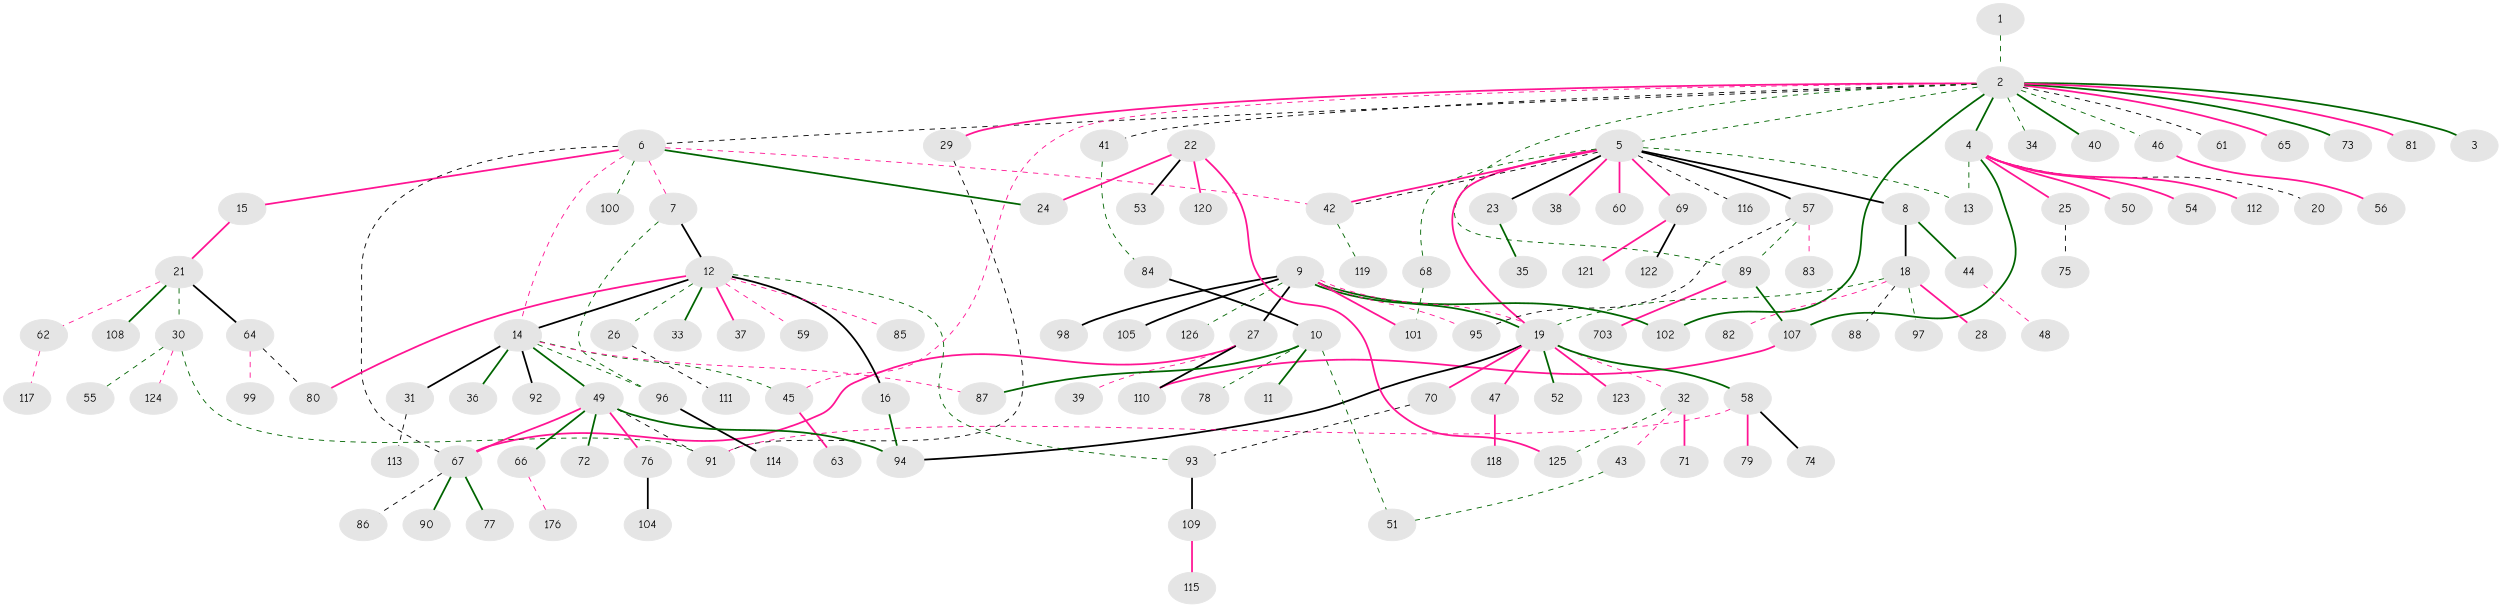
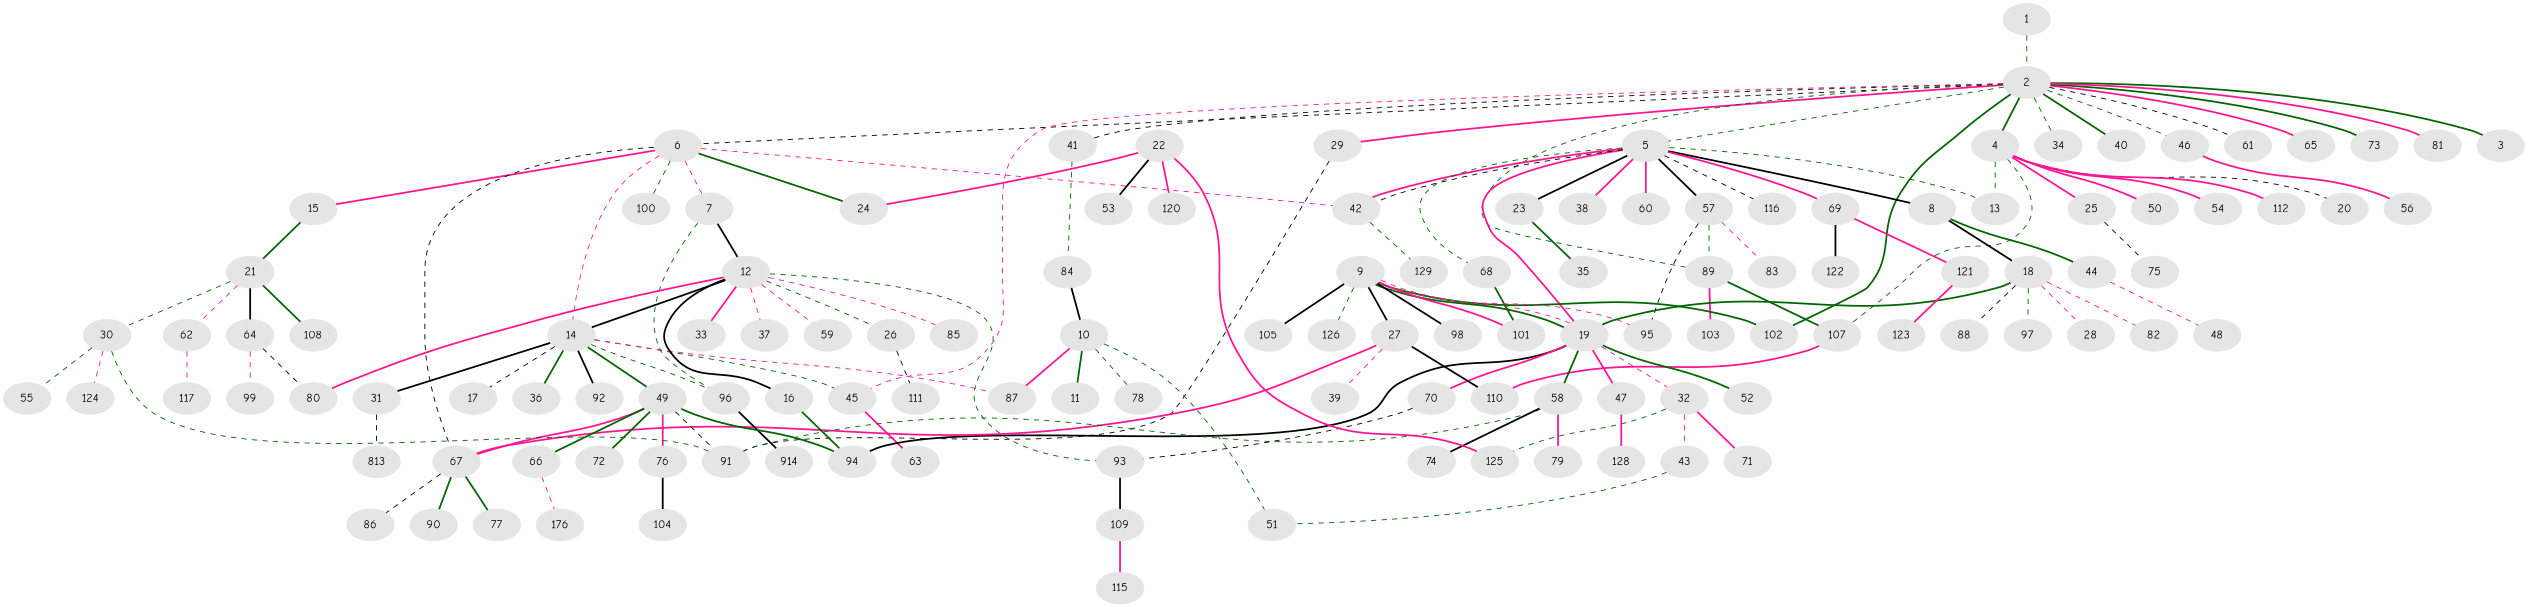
(211, 240) -> (282, 240)
(1363, 272) -> (1424, 272)
(1421, 297) -> (1501, 298)
(1720, 299) -> (1806, 304)
(693, 304) -> (724, 304)
(725, 304) -> (755, 304)
(1944, 304) -> (2060, 304)
(1977, 308) -> (1967, 247)
(1603, 335) -> (1711, 335)
(1580, 367) -> (1930, 306)
(1174, 371) -> (1048, 367)
none -> (473, 399)
(1254, 431) -> (1062, 422)
(395, 462) -> (377, 462)
(774, 462) -> (789, 462)
(1495, 462) -> (1621, 462)
